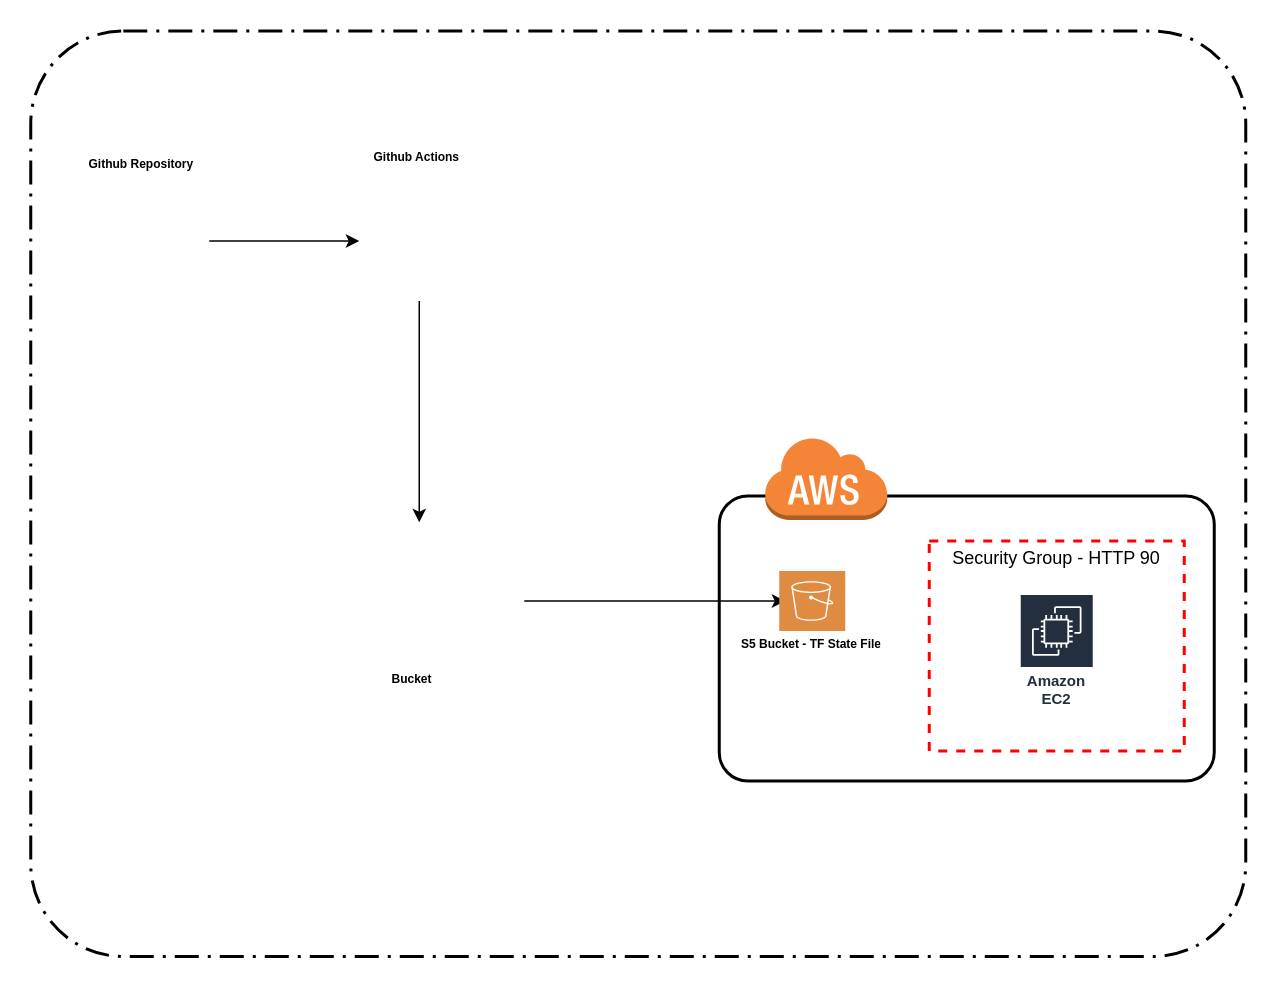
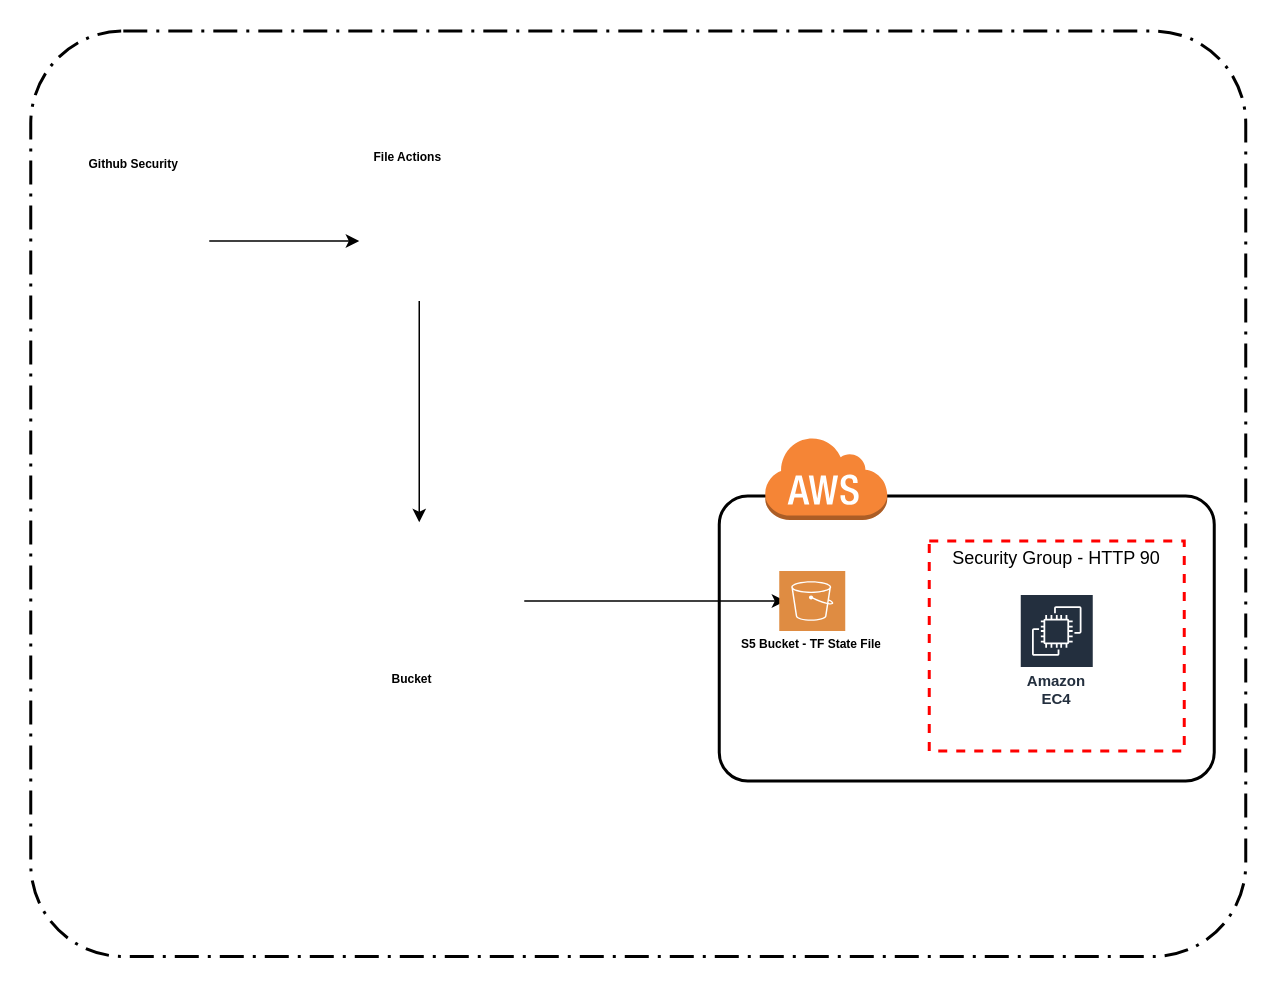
(422, 165) -> (422, 165)
(143, 172) -> (143, 172)
(1057, 689) -> (1057, 689)
